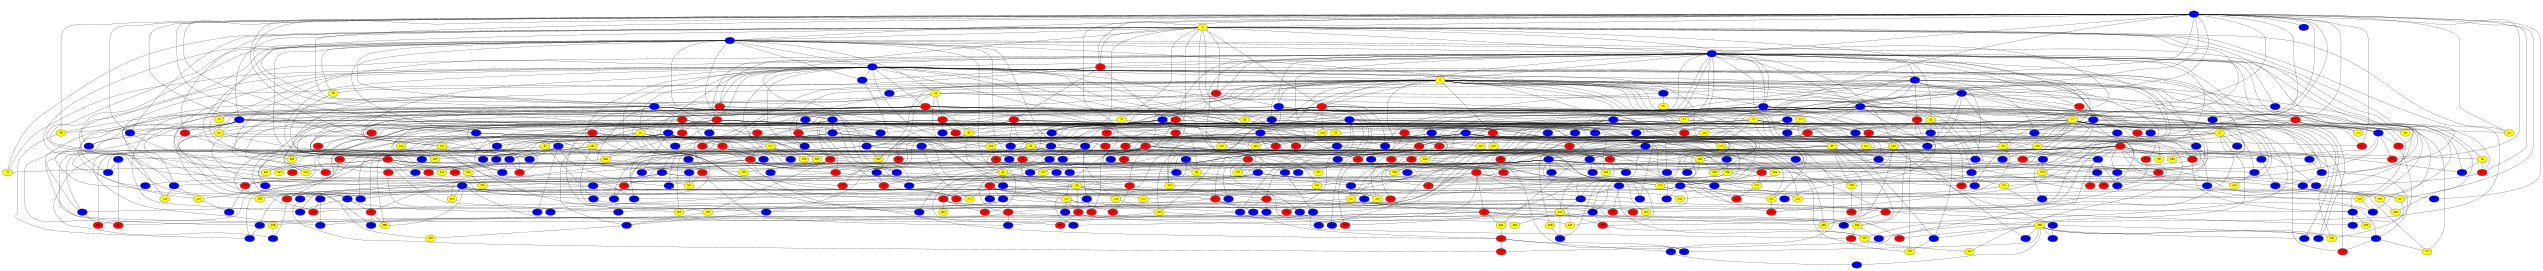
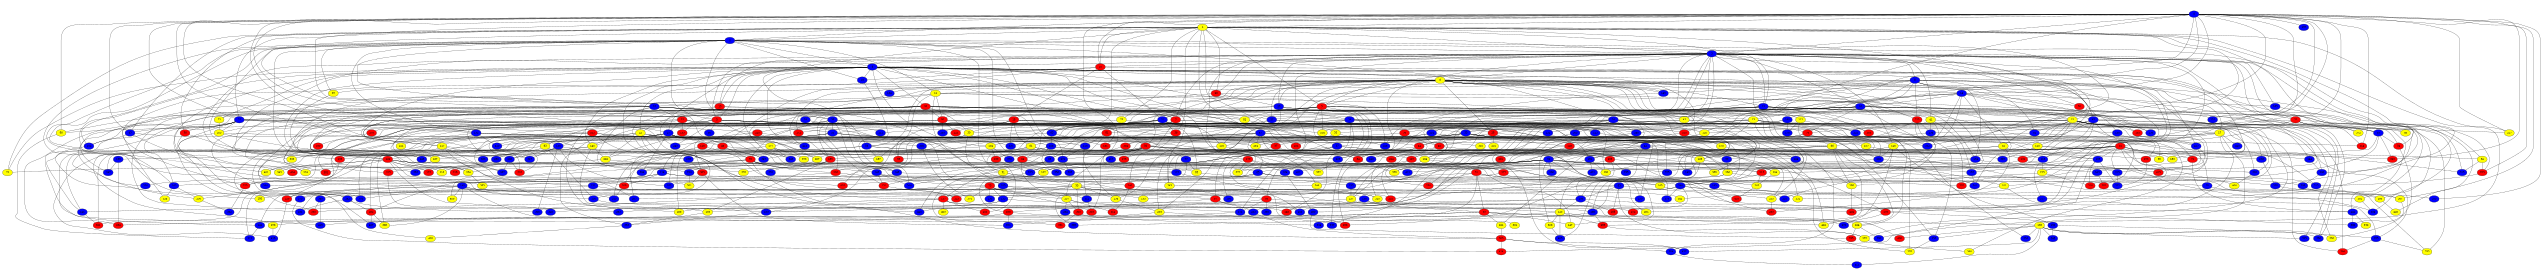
(1663, 107) -> none
(1540, 218) -> (1555, 219)
